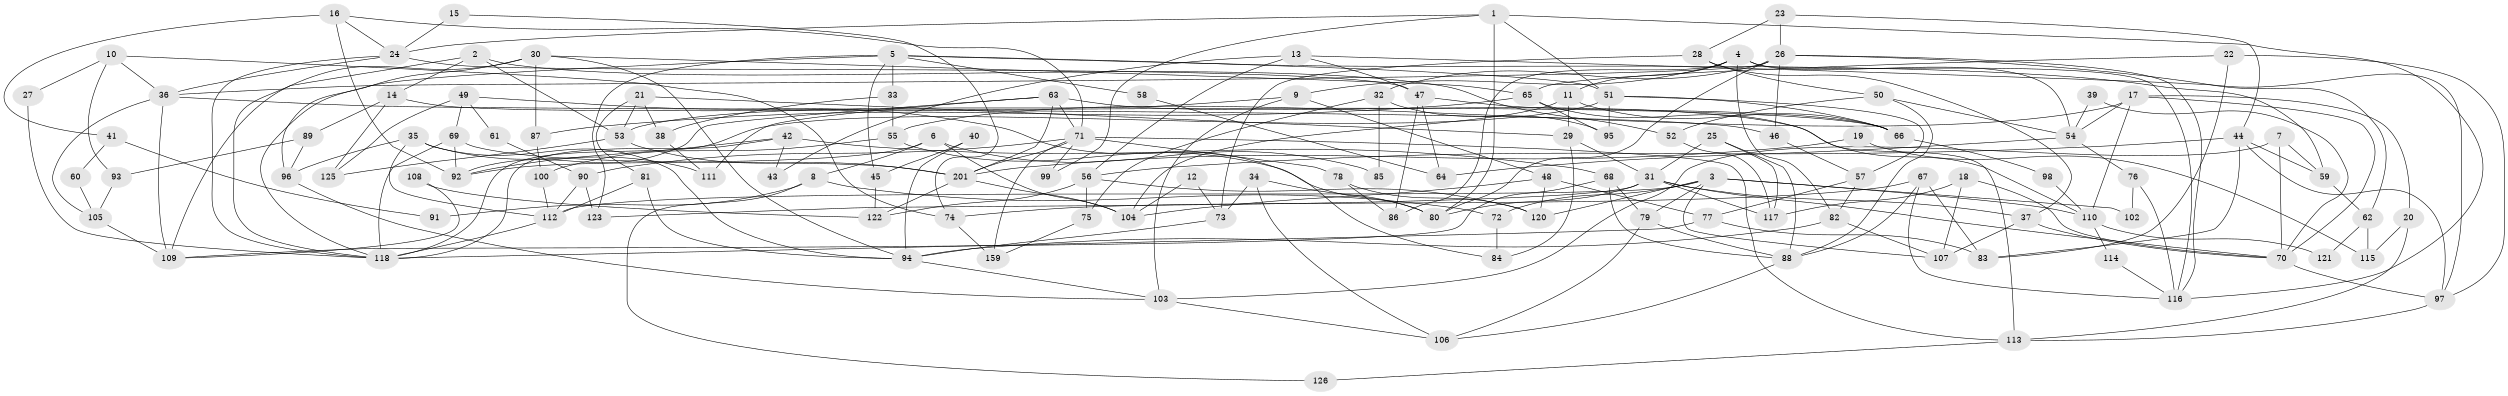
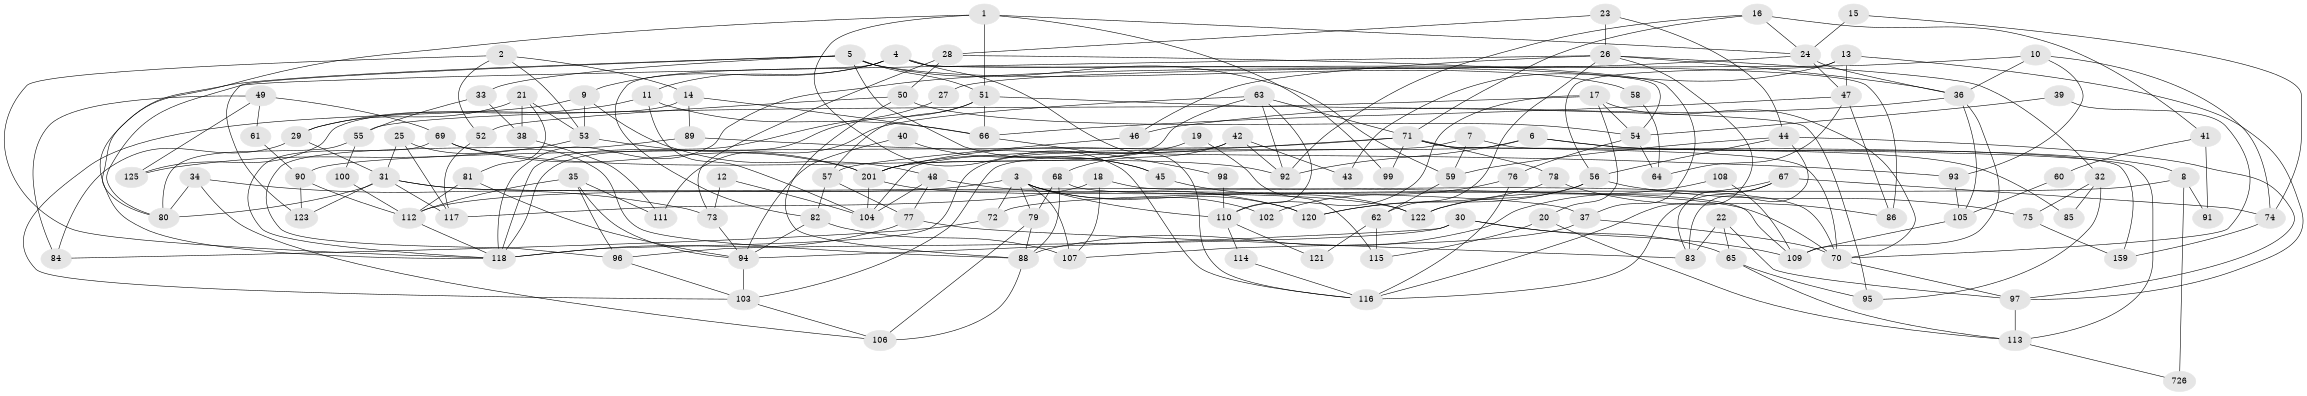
(536, 137) -> none
(1321, 381) -> (2180, 381)
